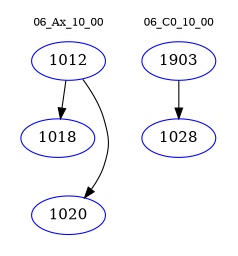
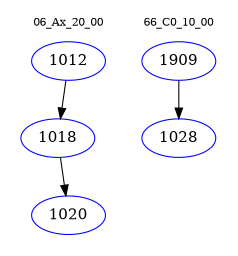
(69, 23) -> (69, 23)
(179, 23) -> (179, 23)
(179, 61) -> (179, 61)
(107, 133) -> (62, 171)
